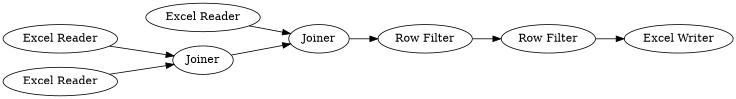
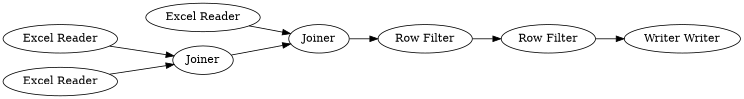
(679, 39) -> (682, 39)
